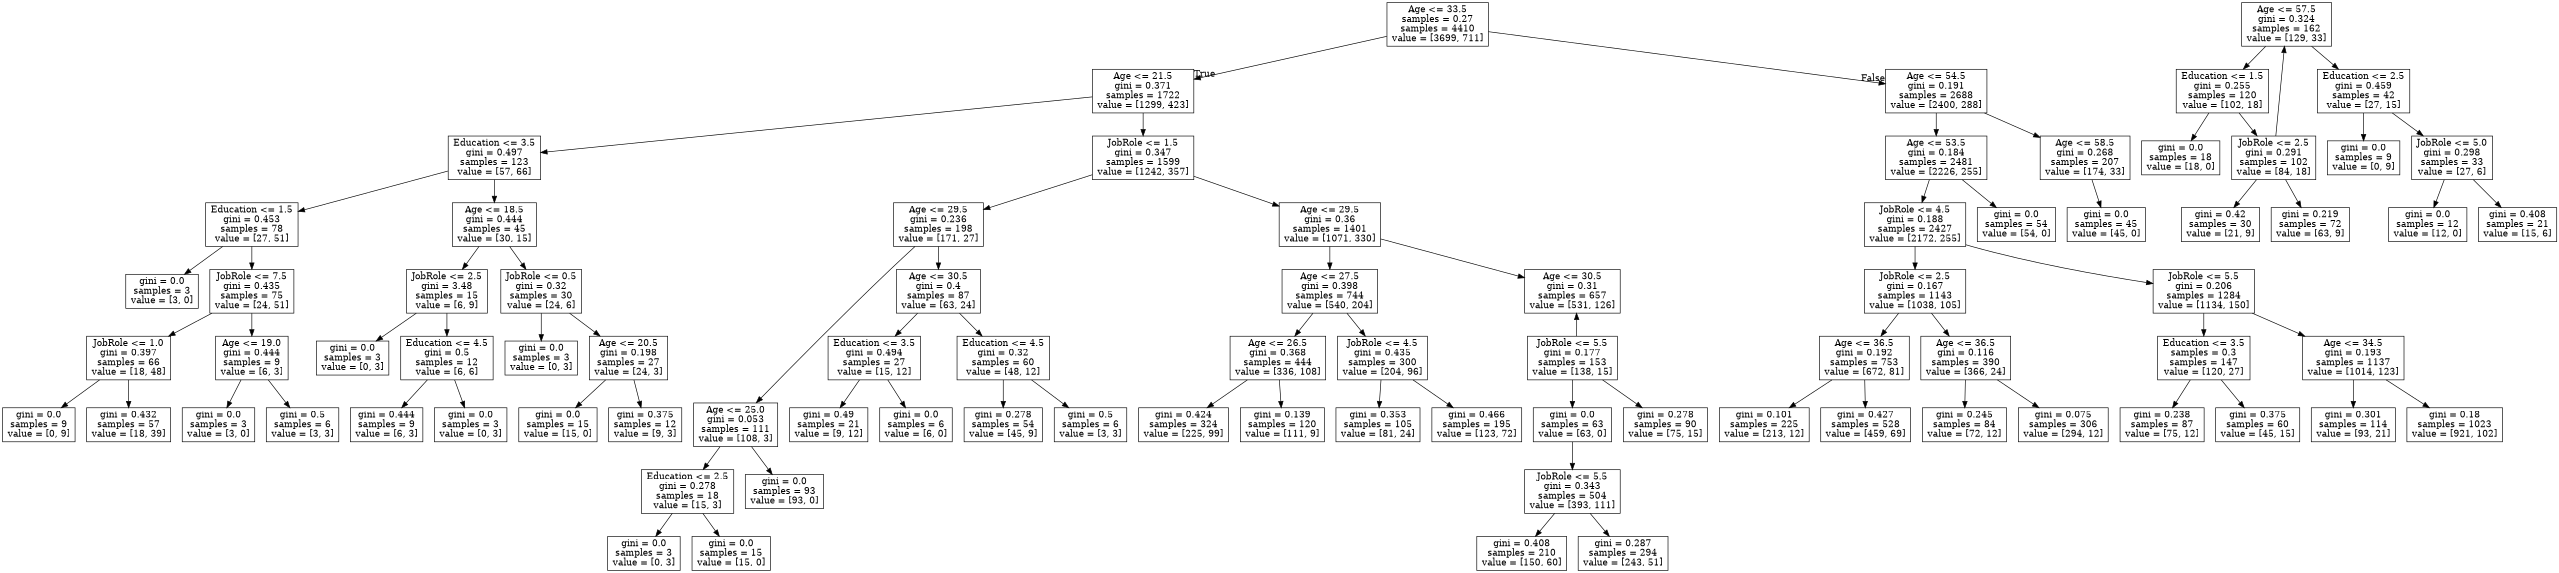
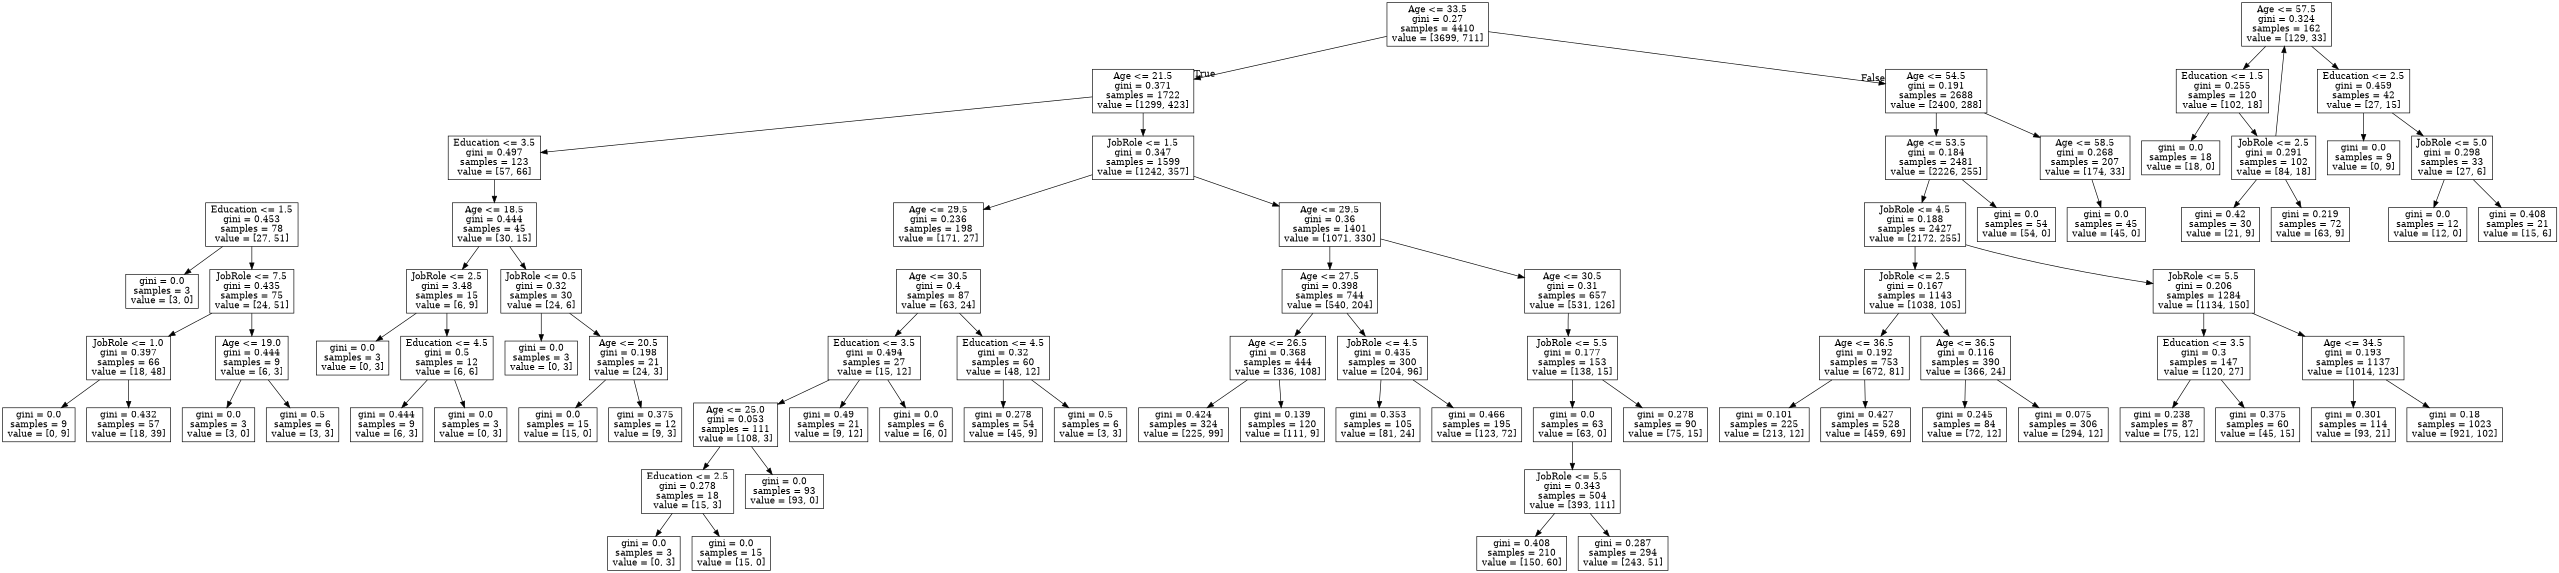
(1438, 24) -> (1438, 24)
(376, 190) -> none
(938, 255) -> none
(837, 321) -> (806, 391)
(1577, 328) -> (1568, 321)
(629, 358) -> (629, 358)
(2204, 358) -> (2204, 358)
